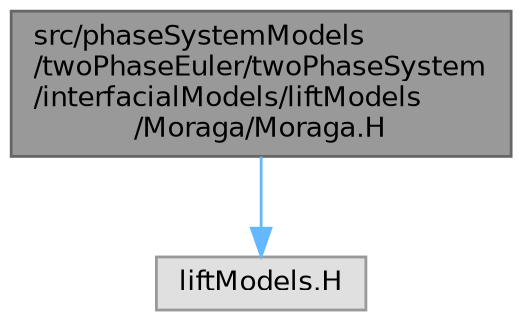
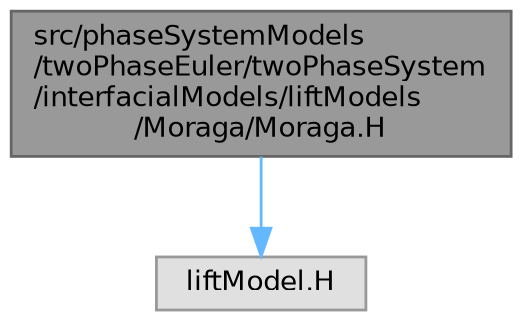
(261, 283) -> (261, 283)
